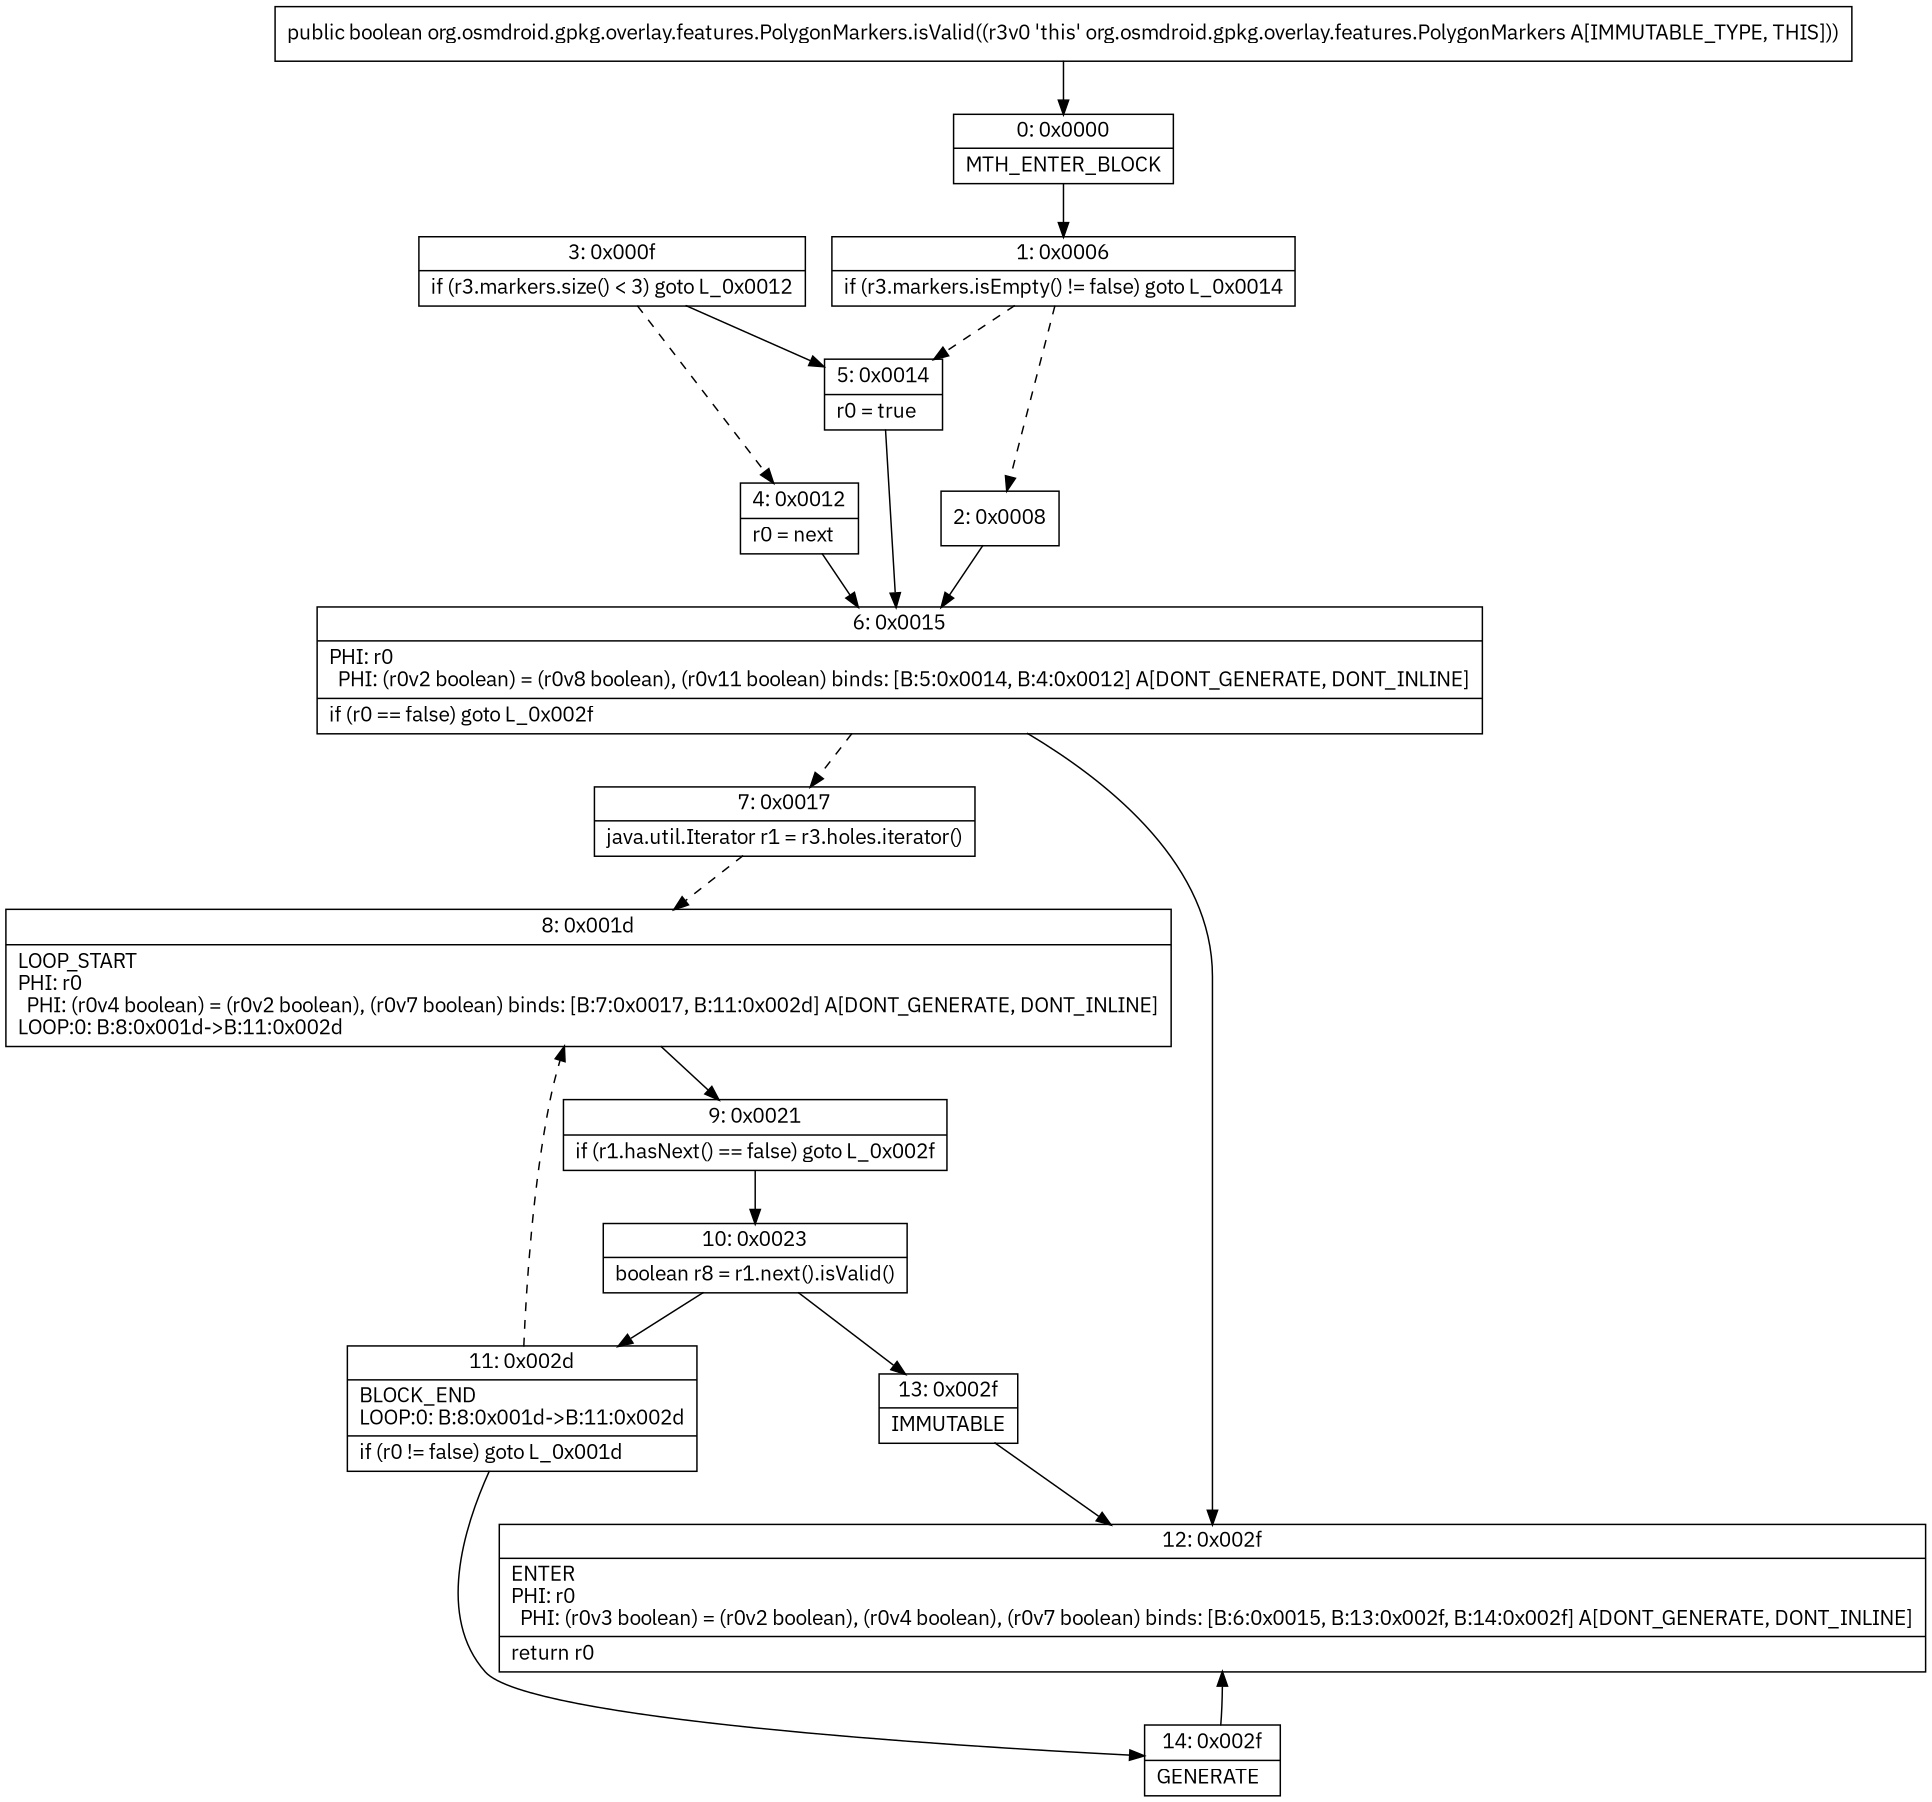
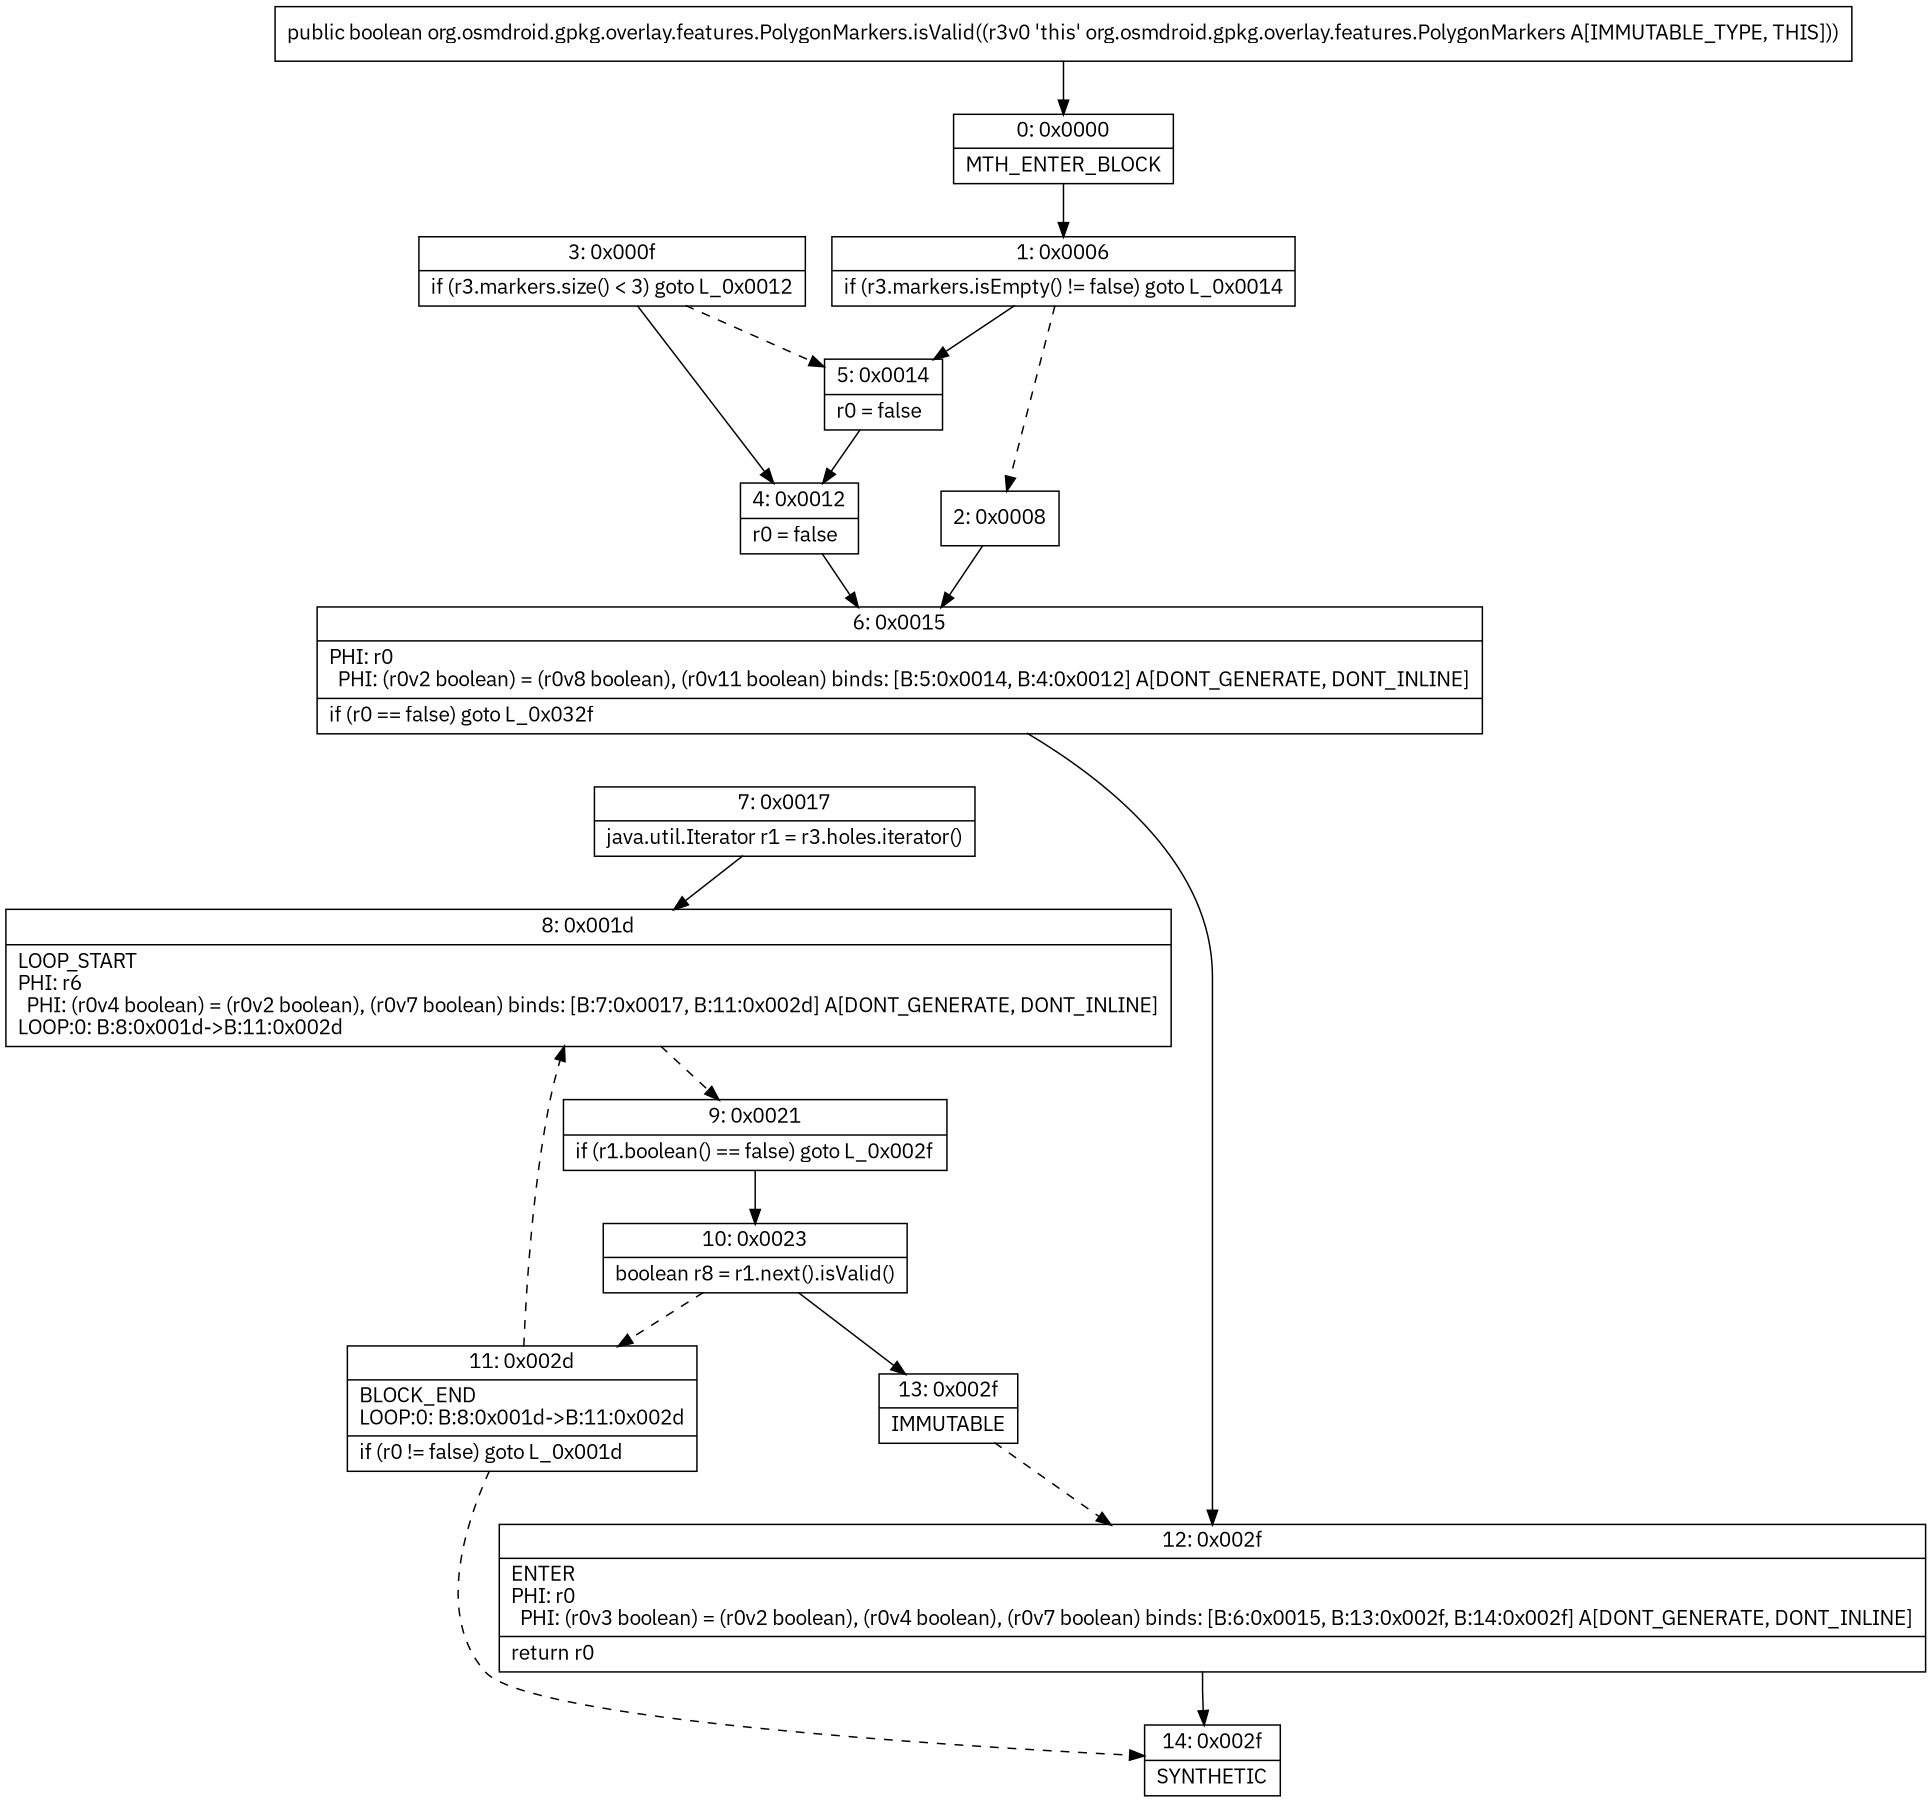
(981, 328) -> (981, 328)
(748, 333) -> (748, 333)
(701, 388) -> (701, 388)
(877, 412) -> (879, 412)
(890, 511) -> (846, 450)
(794, 535) -> (795, 535)
(462, 715) -> (462, 715)
(836, 755) -> none
(714, 878) -> (714, 878)
(52, 984) -> (52, 984)
(684, 1068) -> (684, 1068)
(755, 1152) -> (754, 1152)
(667, 1315) -> (667, 1315)
(1047, 1479) -> (1047, 1479)
(1222, 1706) -> (1203, 1691)
(698, 1721) -> (698, 1721)
(1208, 1777) -> (1212, 1777)
